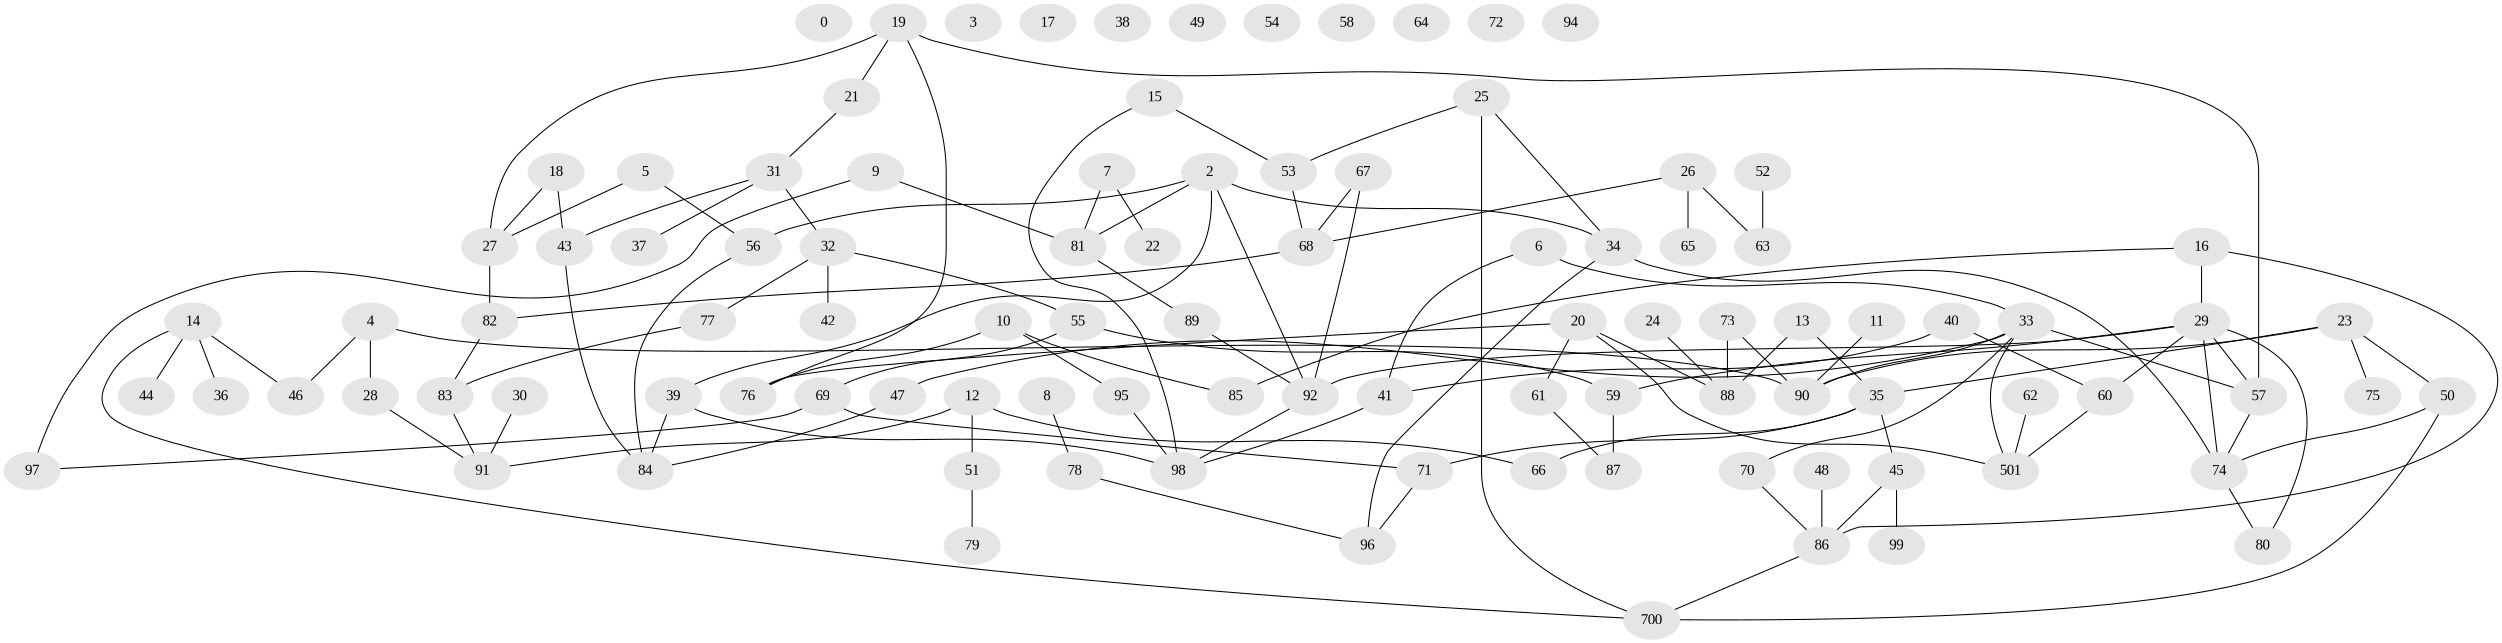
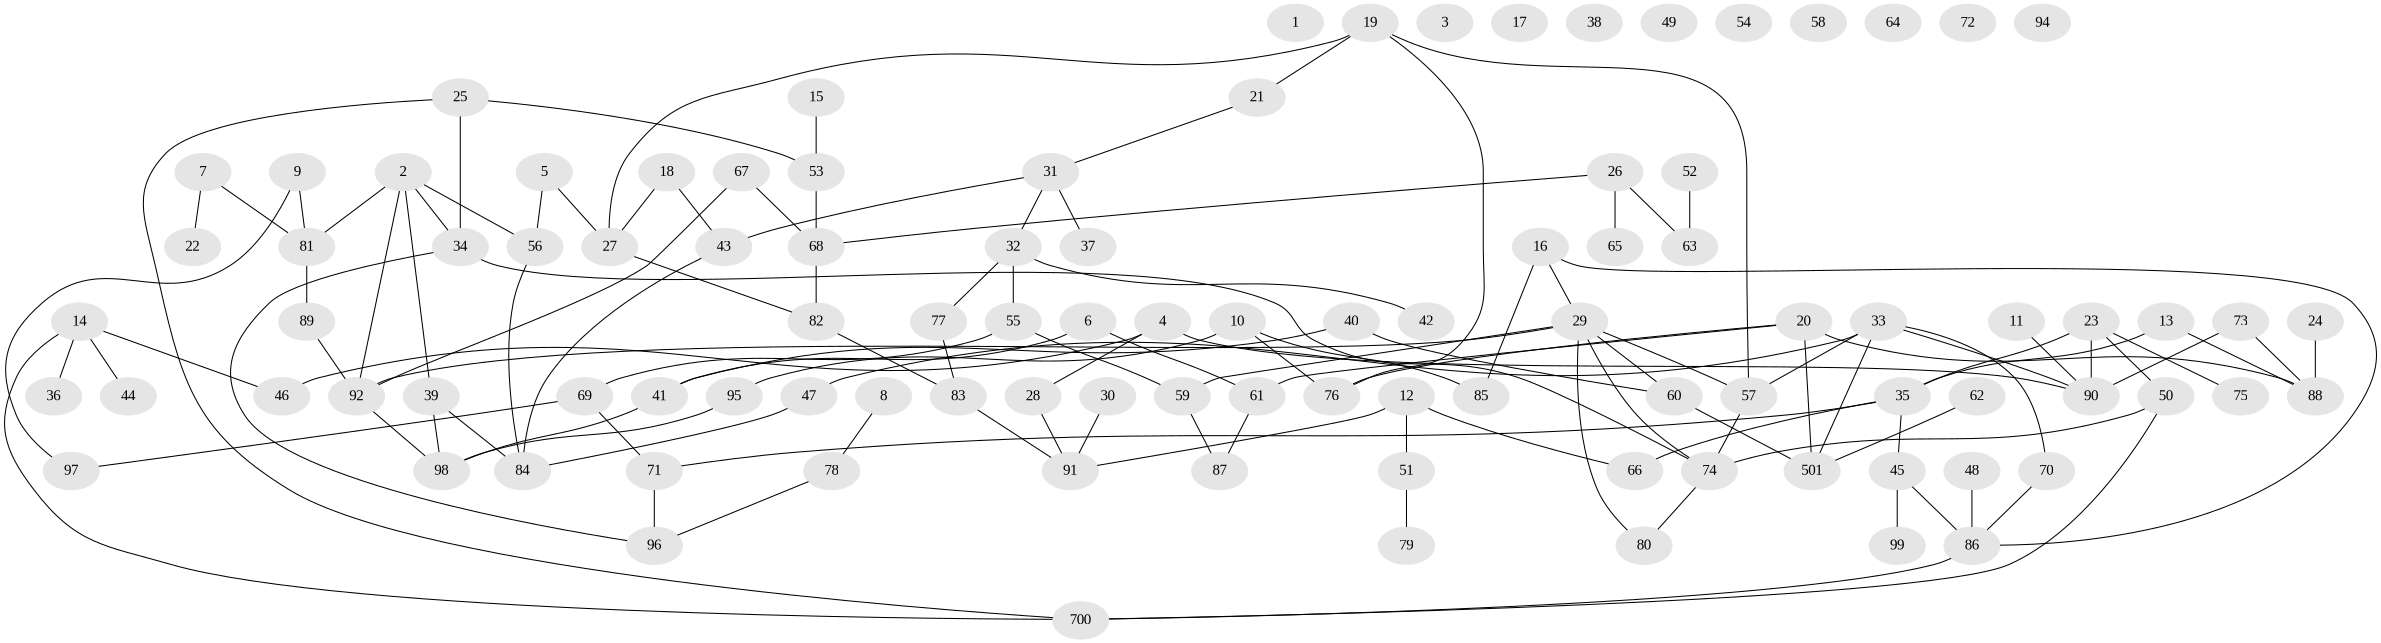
(824, 23) -> (1296, 23)
(1068, 285) -> none
(1737, 286) -> (1173, 359)
